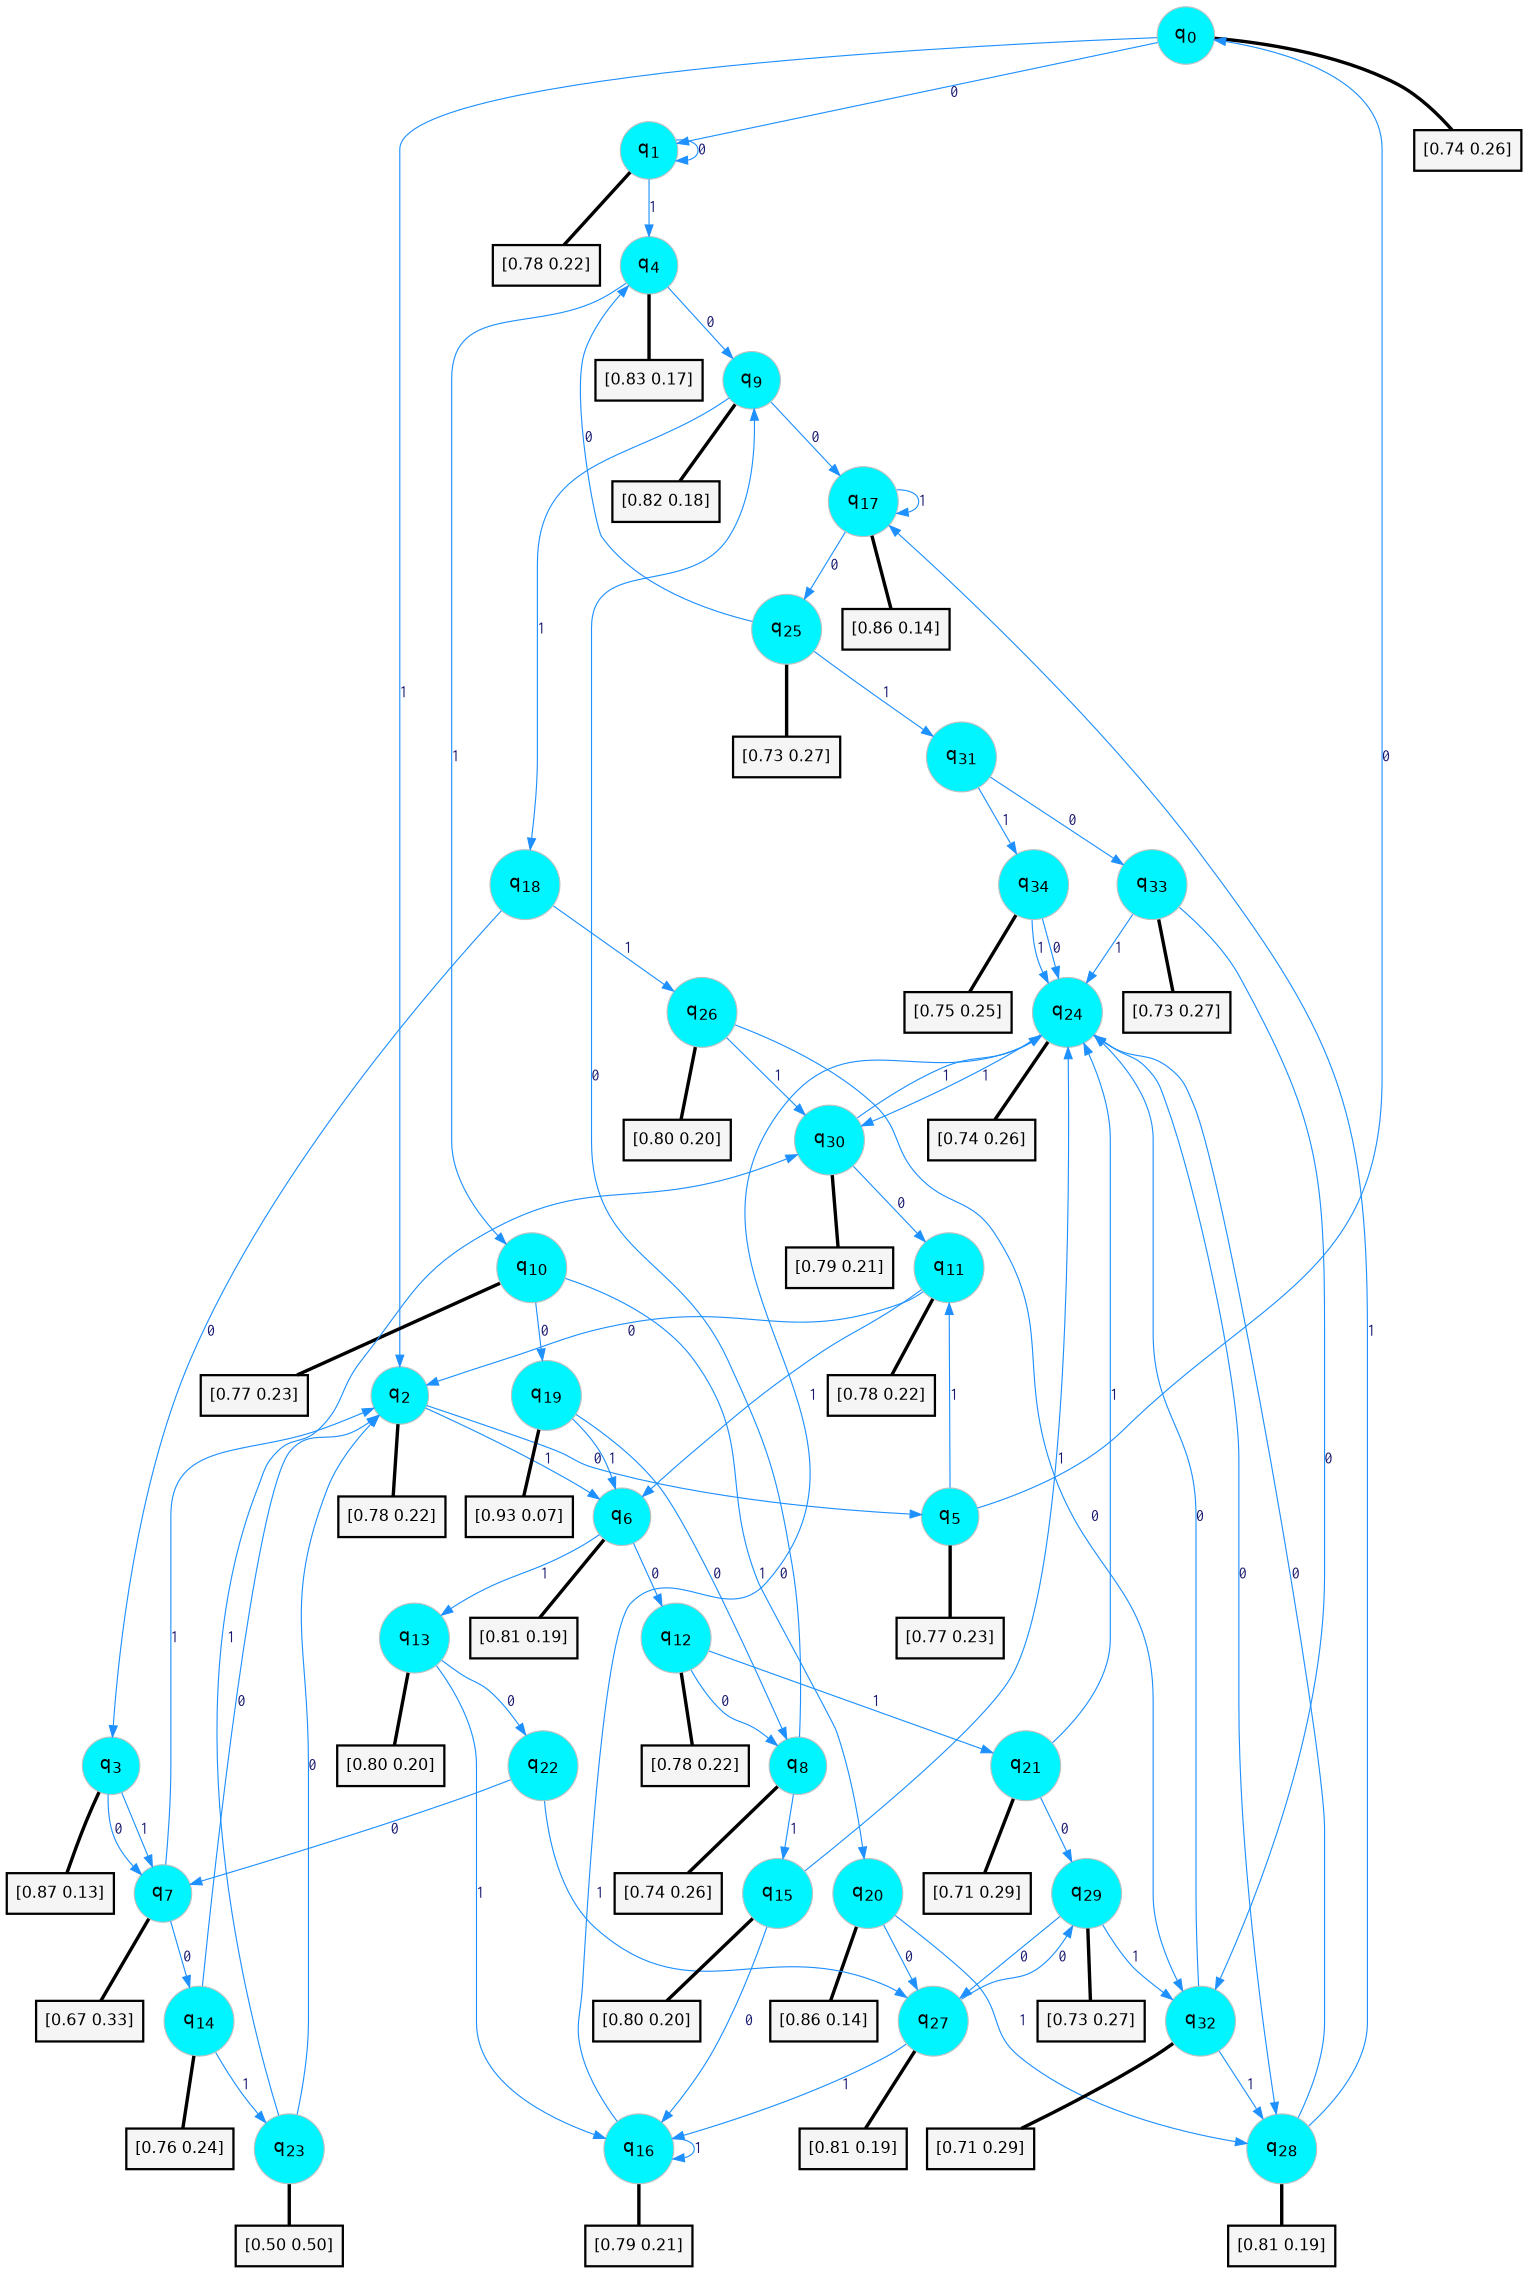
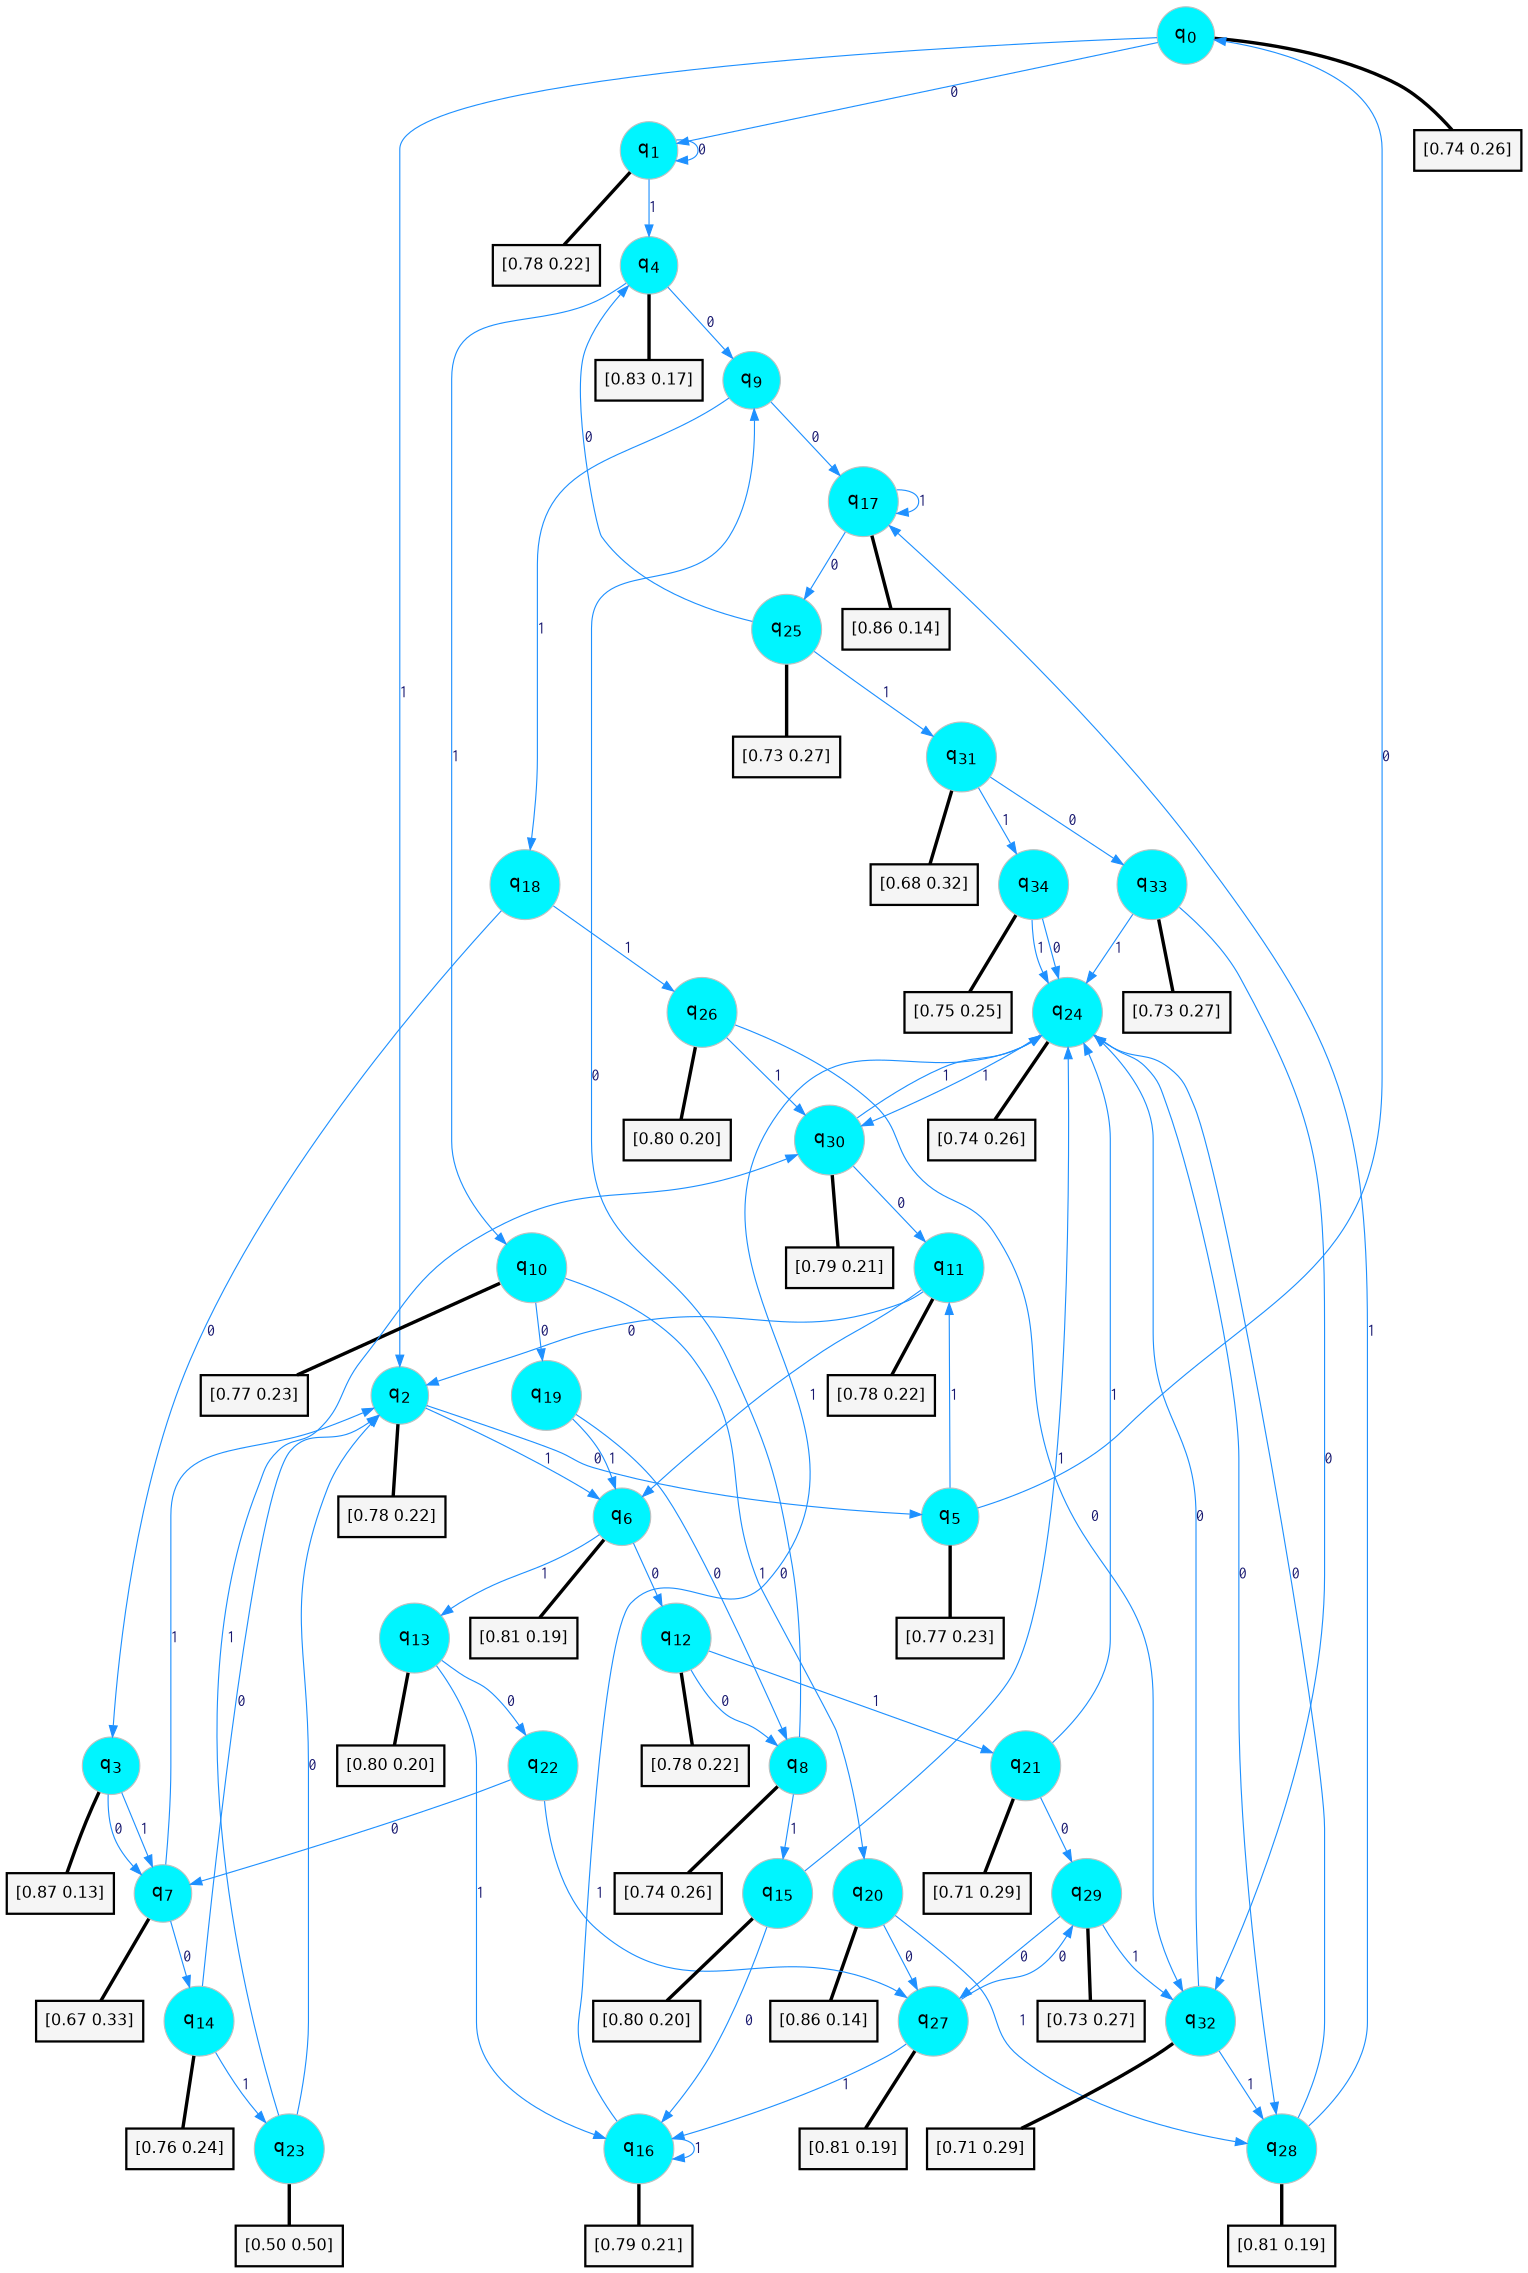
(666, 502) -> none
none -> (924, 885)
(519, 1517) -> none
